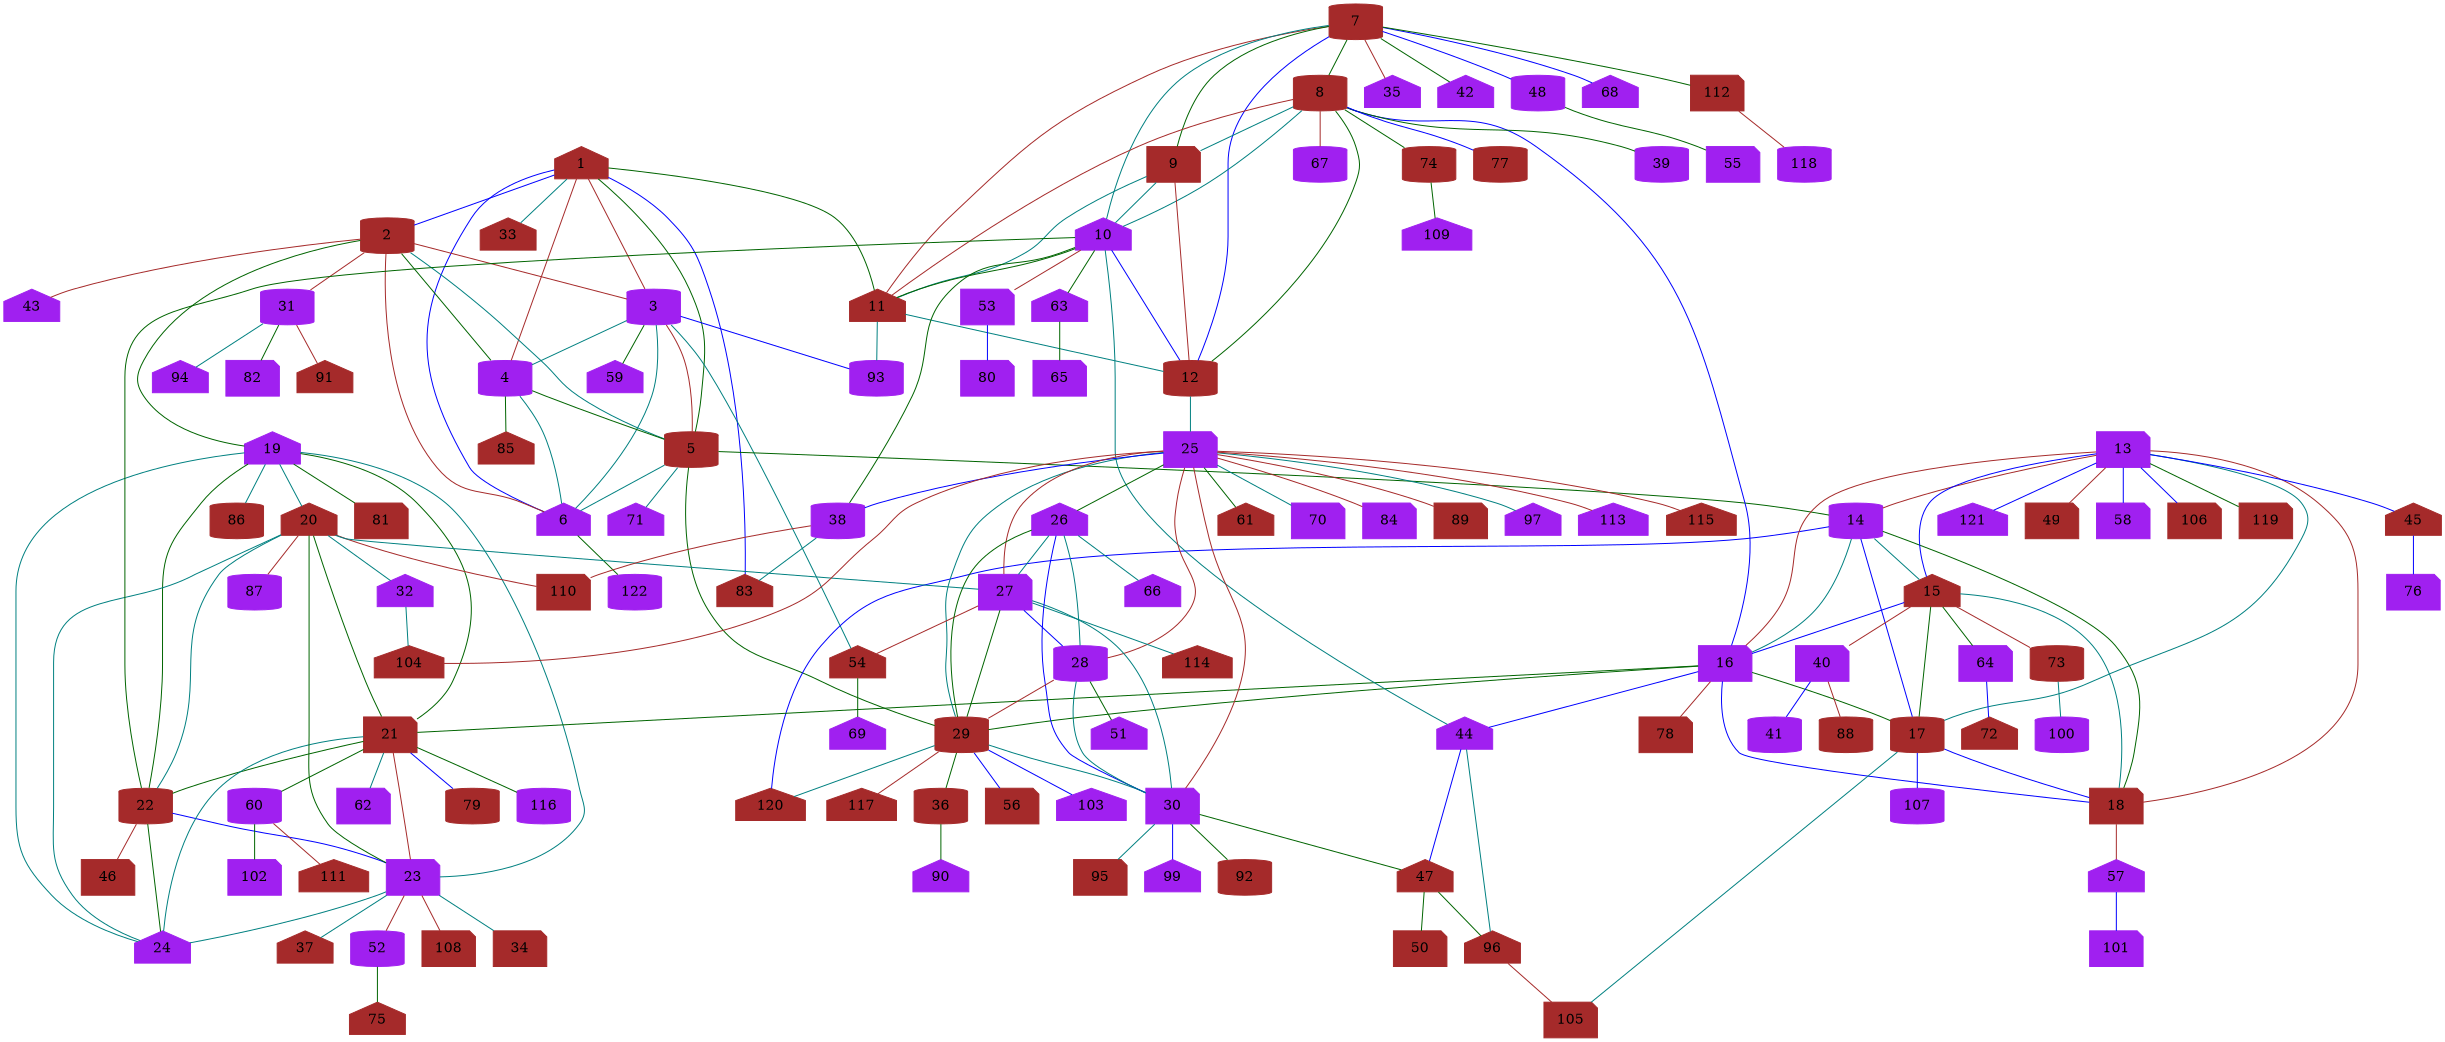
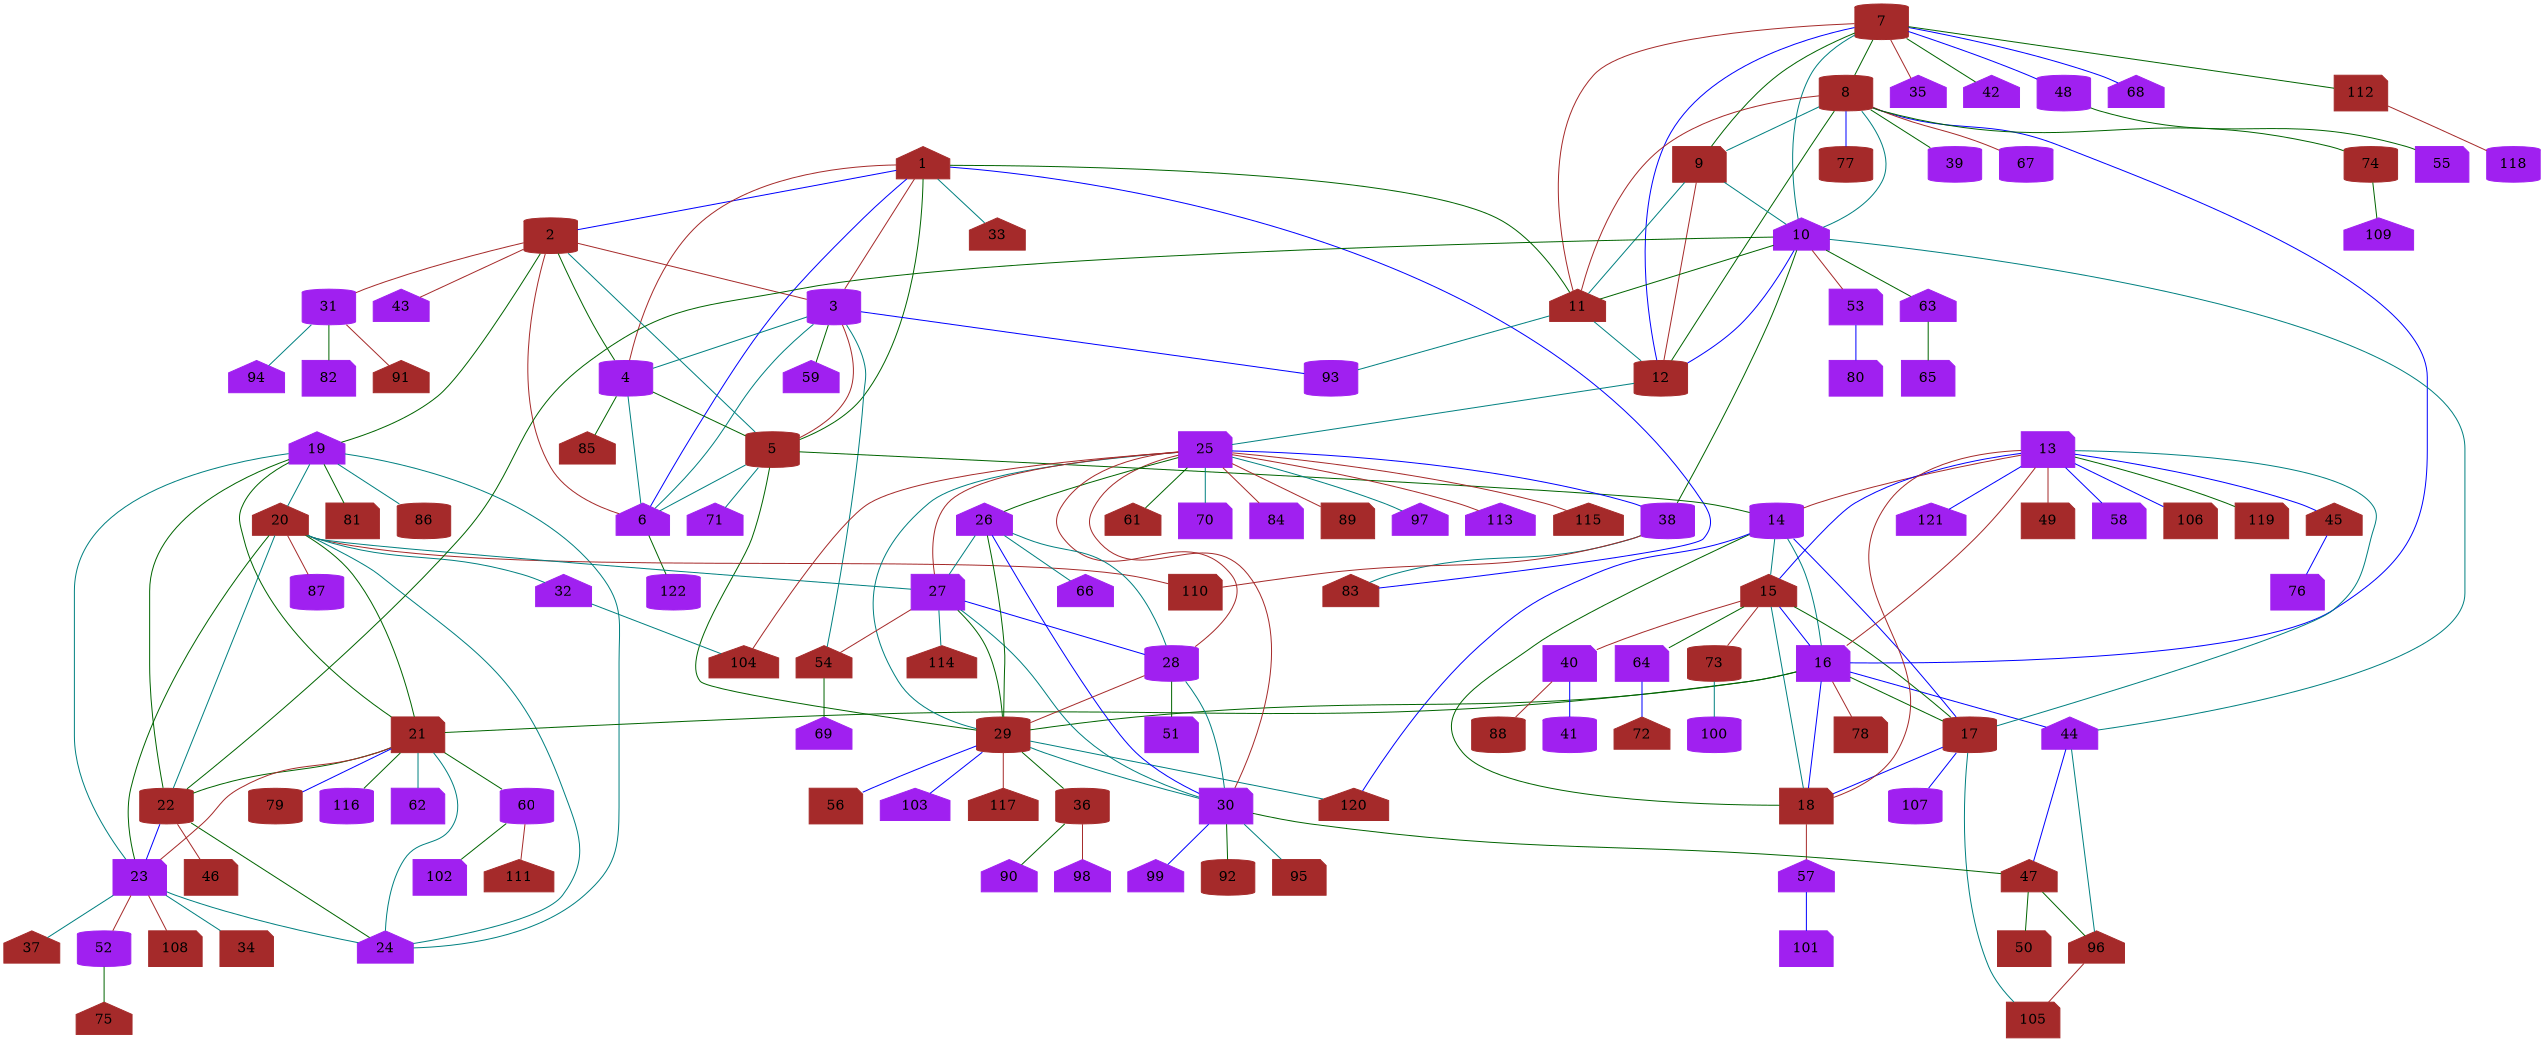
(1119, 735) -> (1172, 735)
none -> (1082, 877)
